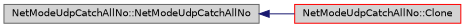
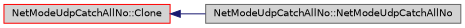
(282, 14) -> (193, 14)
